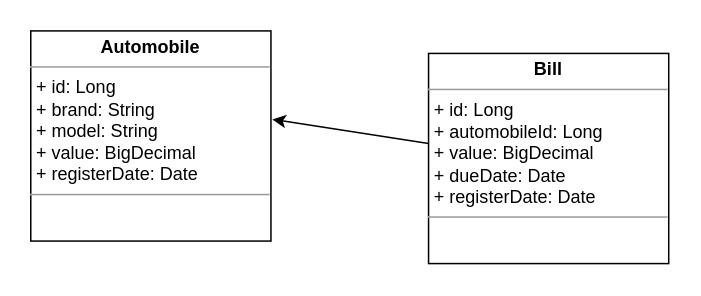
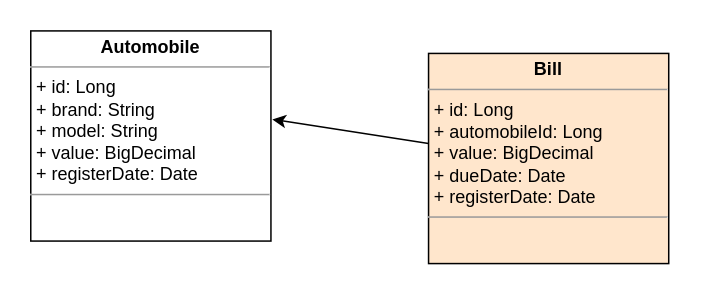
(548, 158) -> (548, 158)
